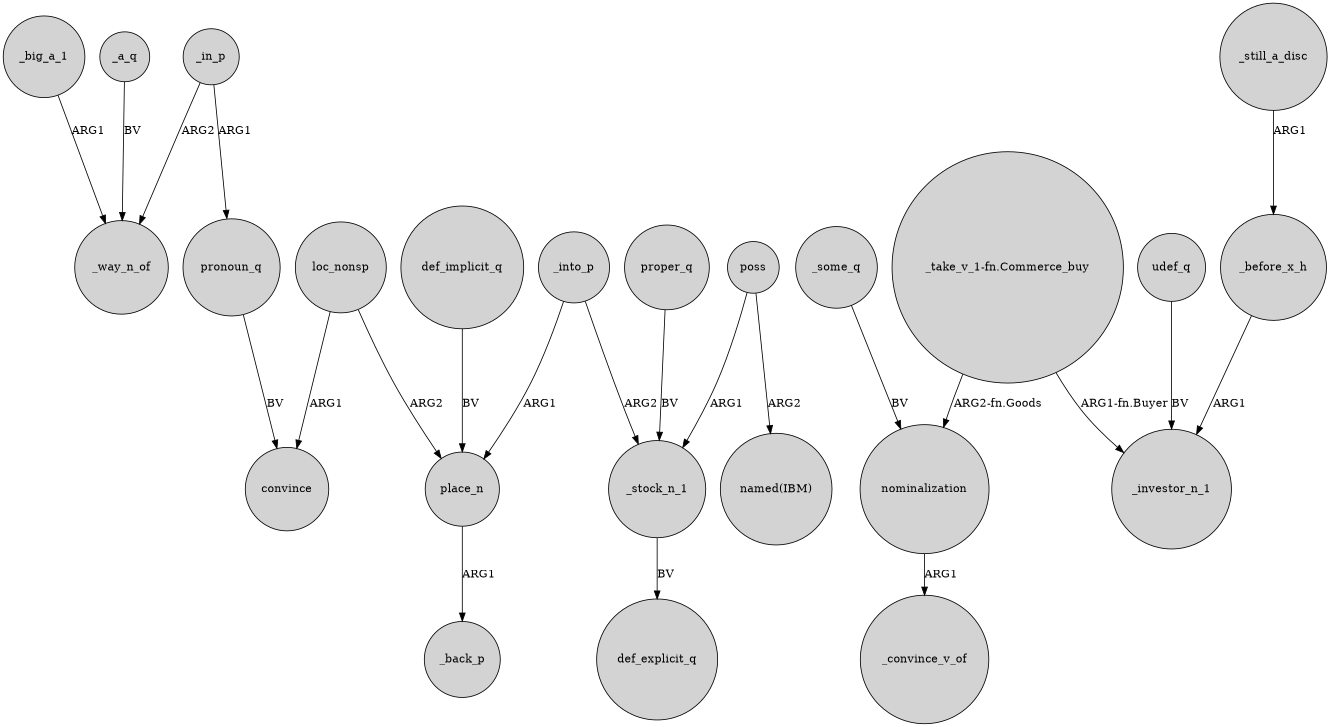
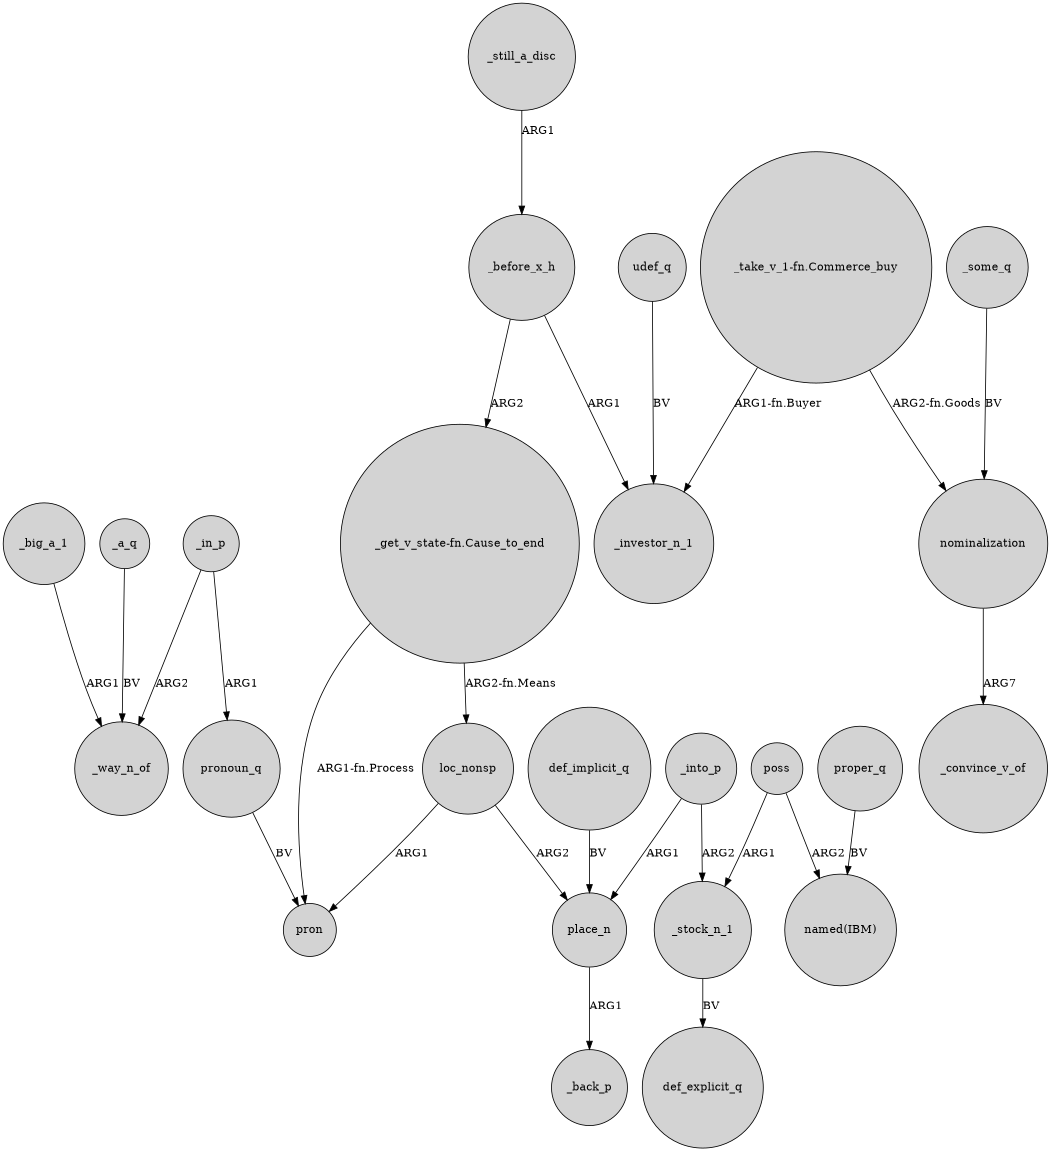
(662, 371) -> (852, 839)
(287, 489) -> (310, 930)
none -> (460, 544)
(941, 575) -> (1000, 684)
